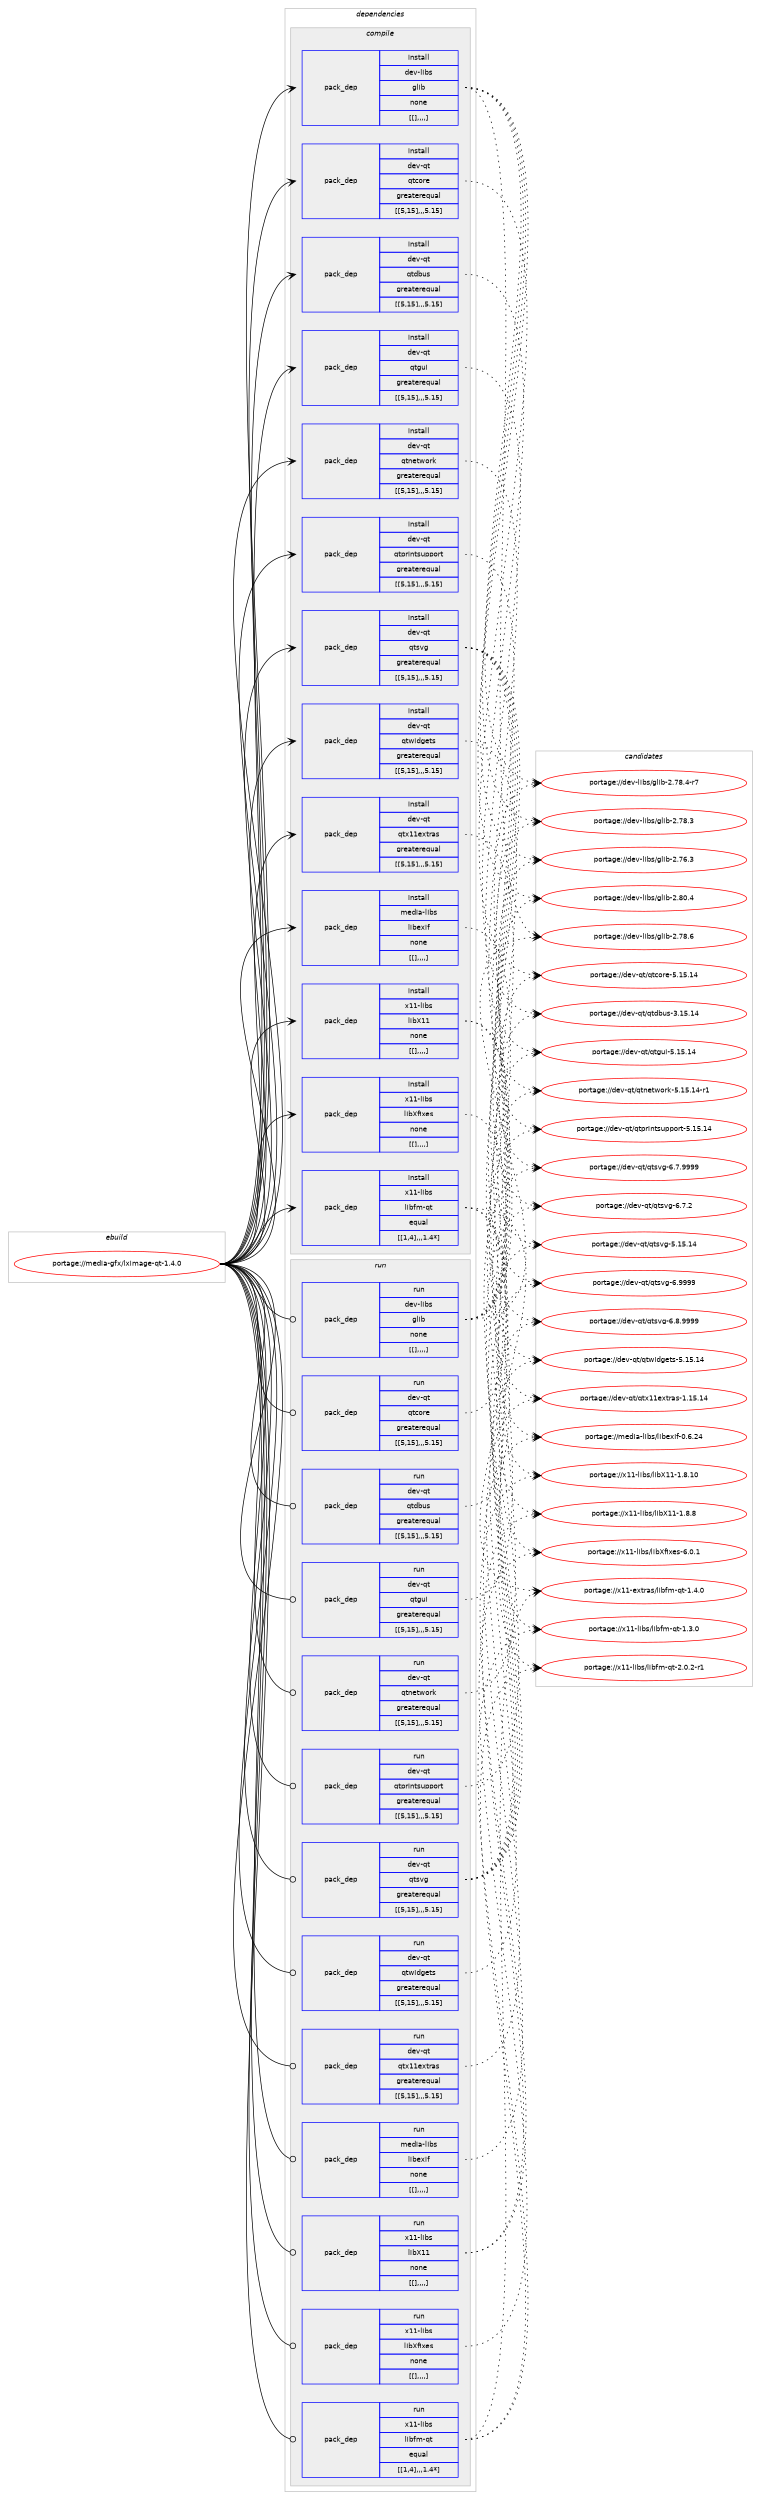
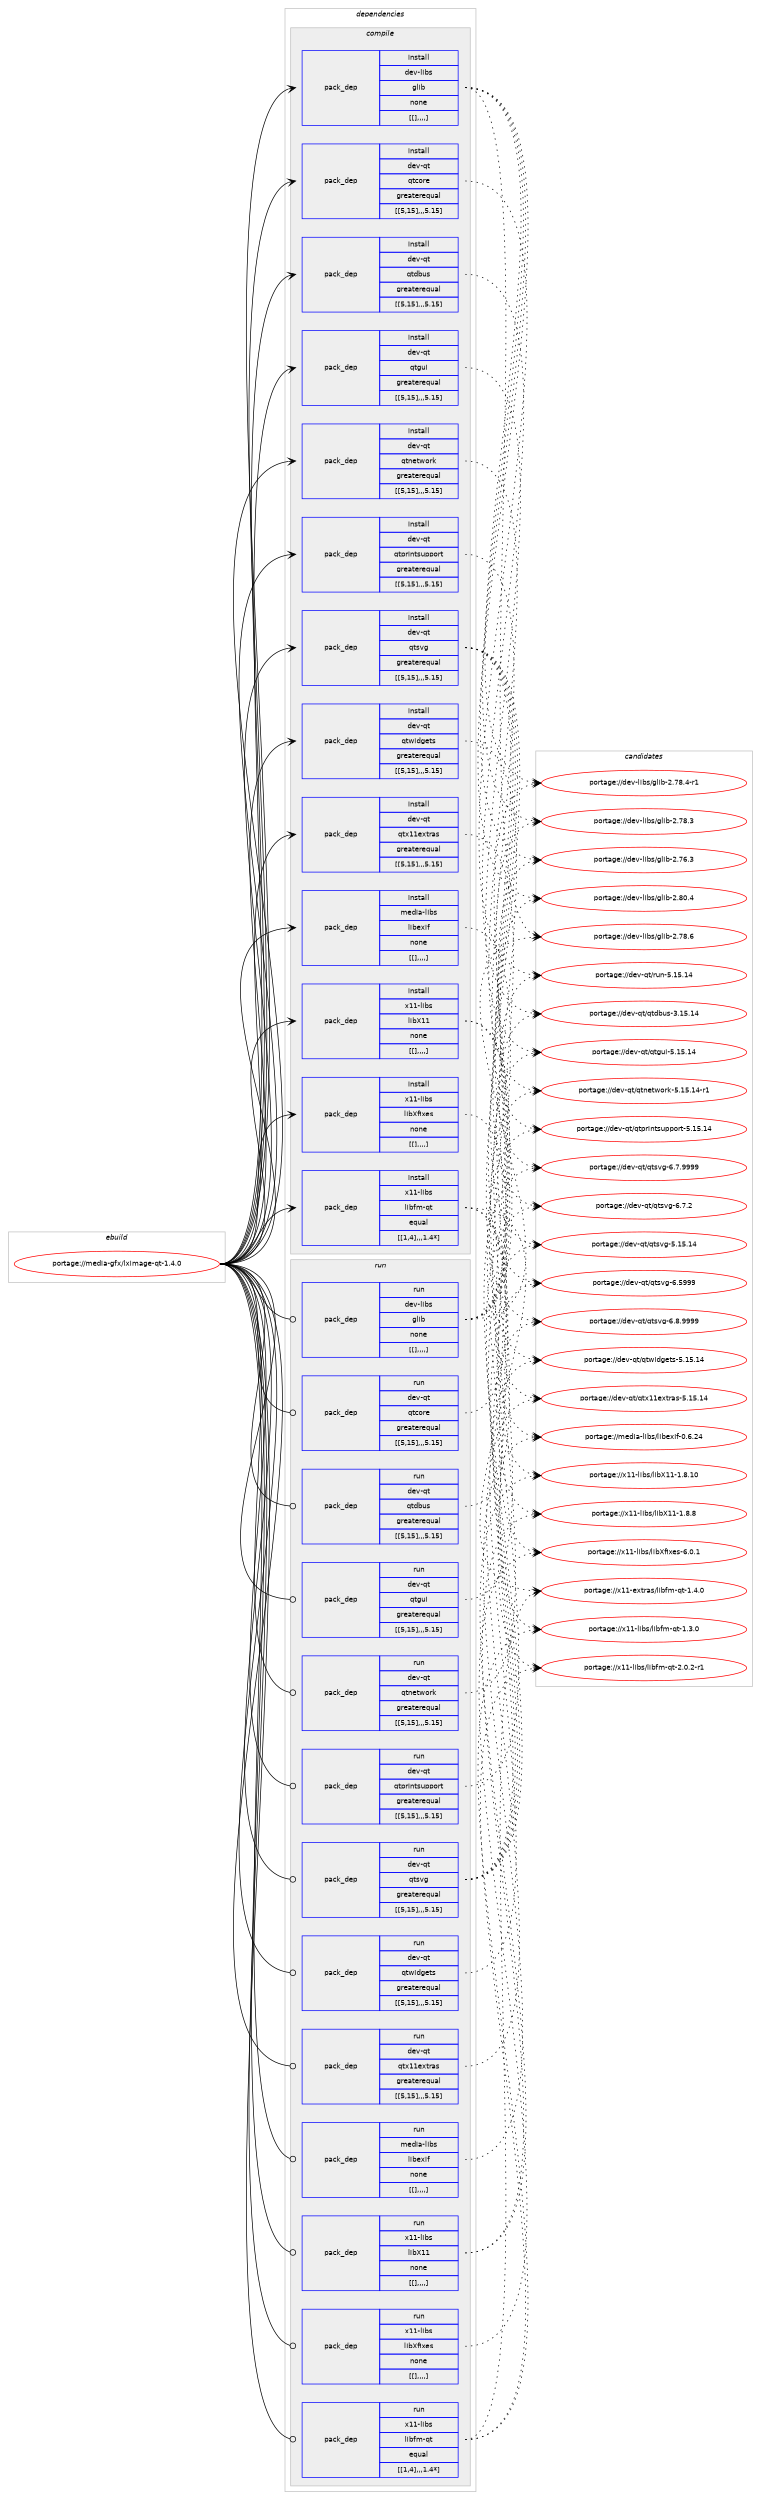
(644, 783) -> (644, 783)
(644, 975) -> (644, 975)
(644, 1283) -> (644, 1283)
(644, 1399) -> (644, 1399)
